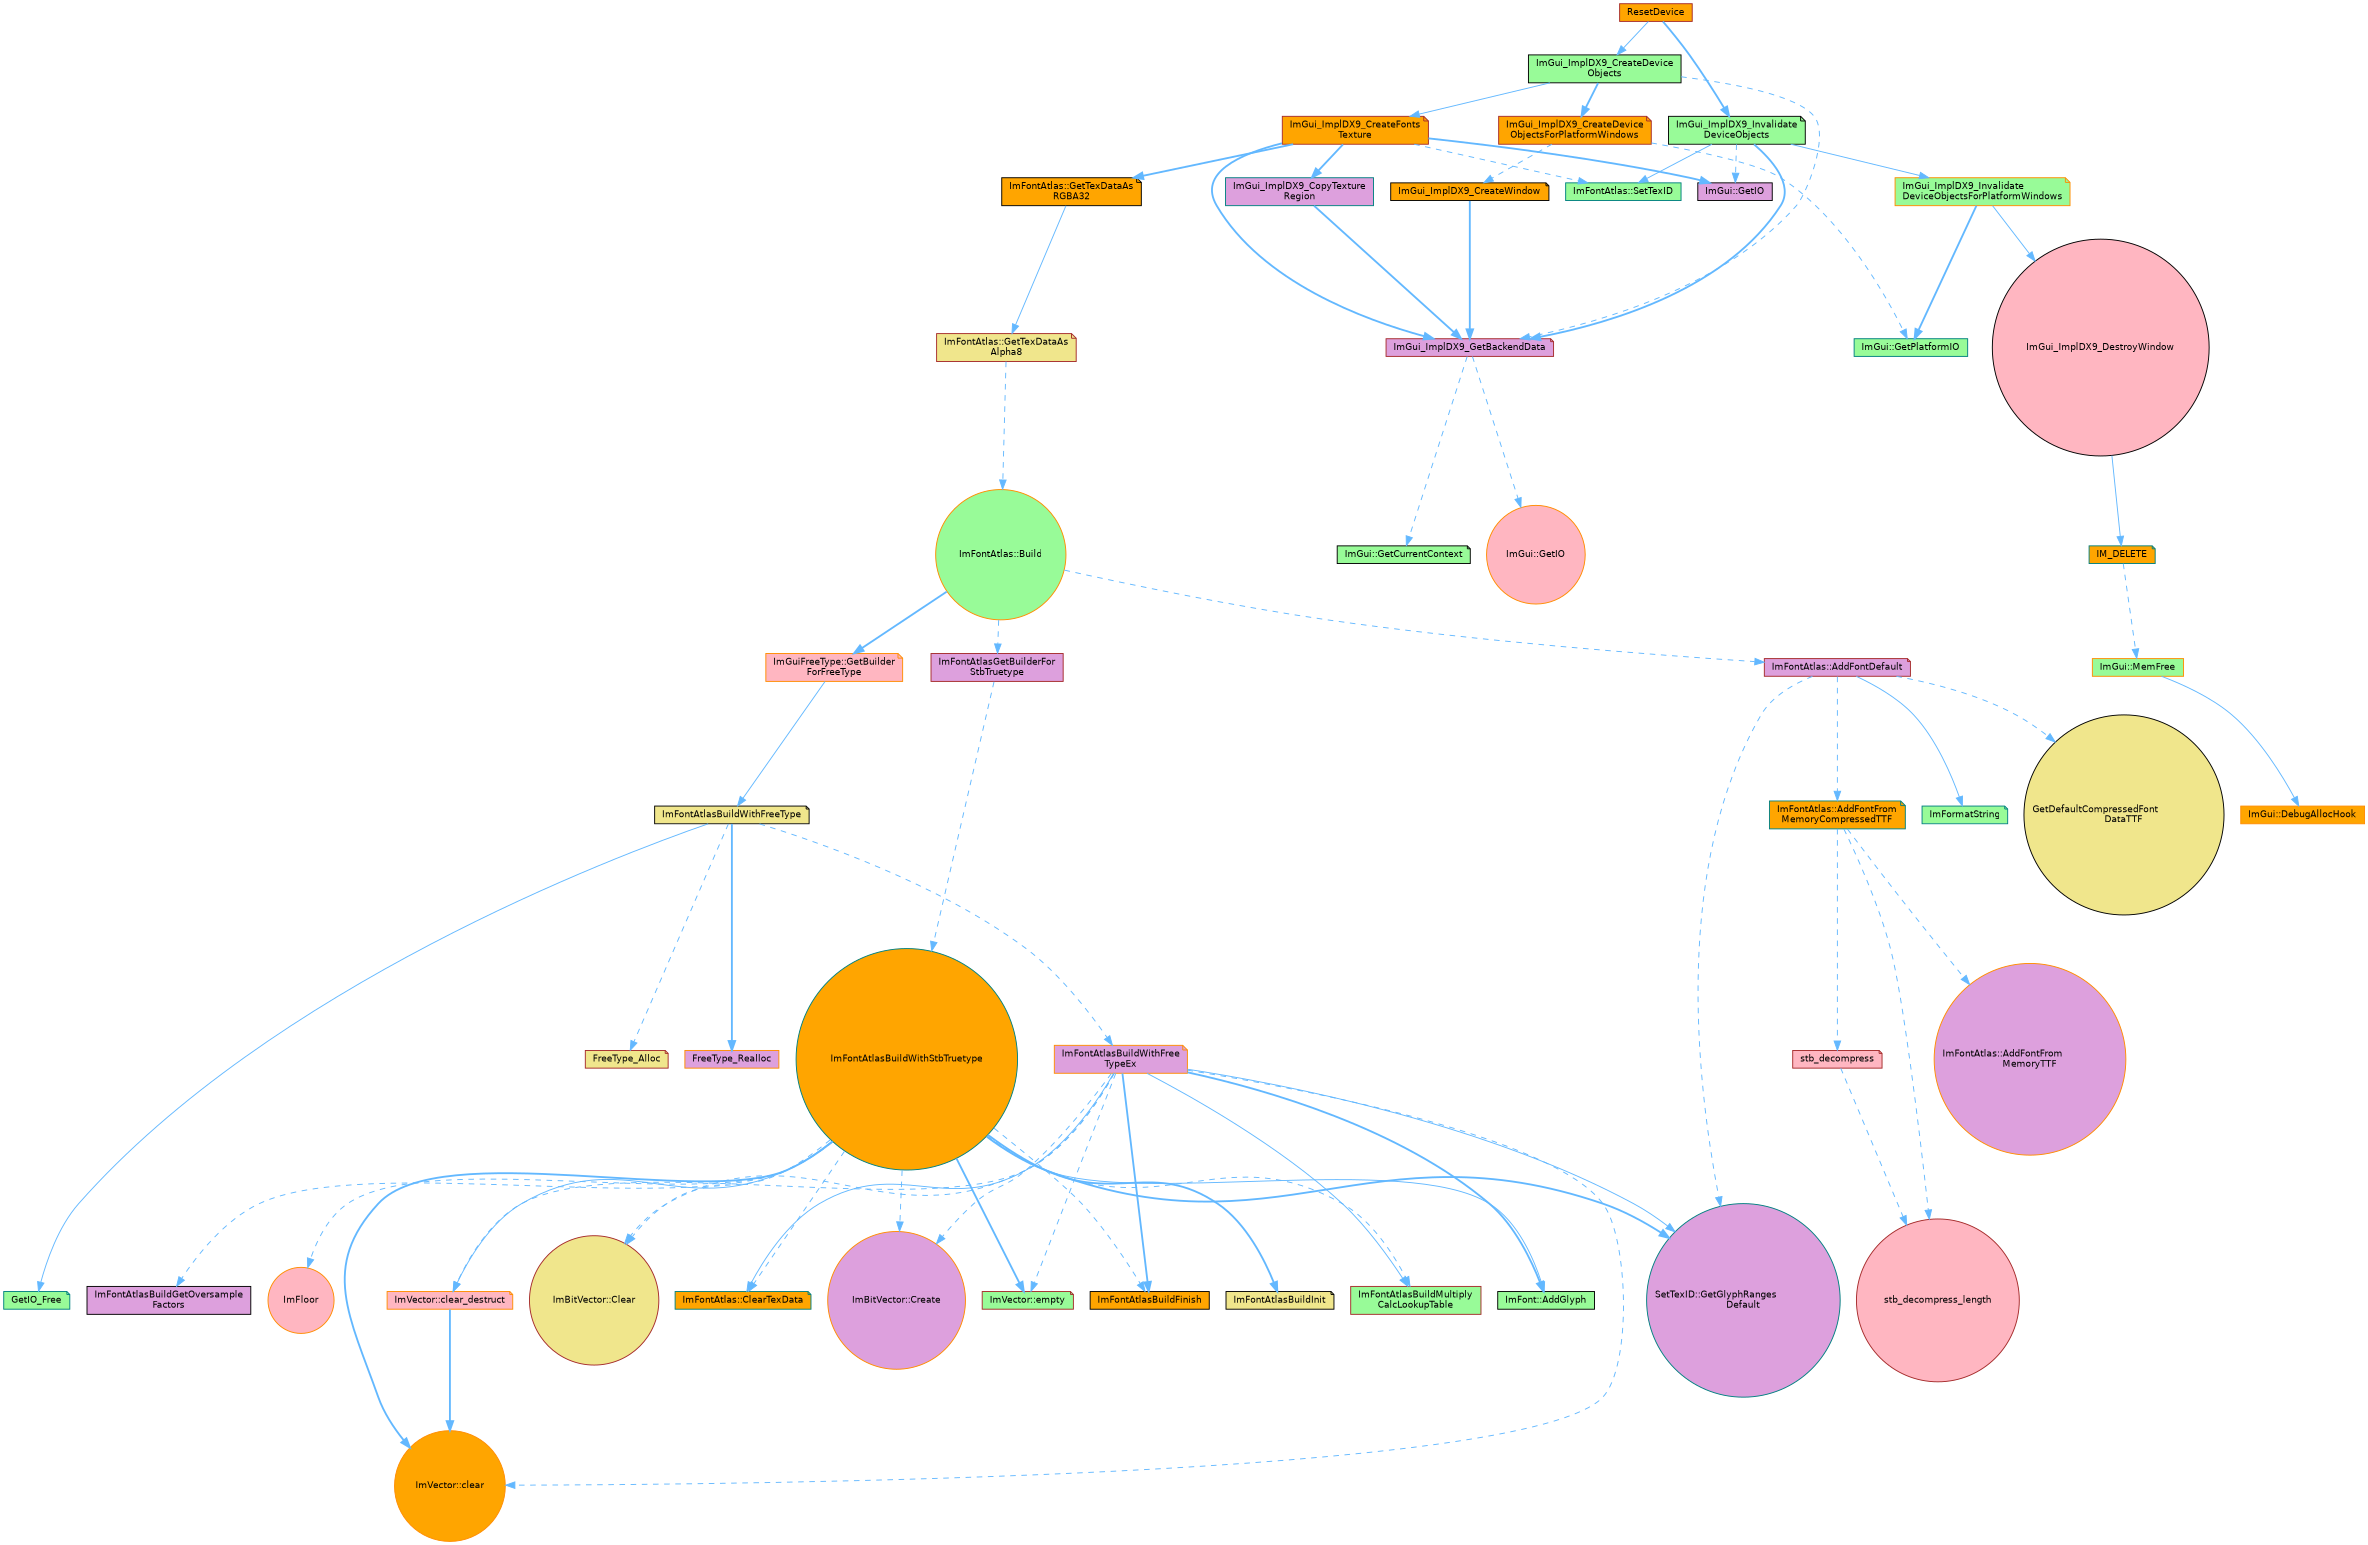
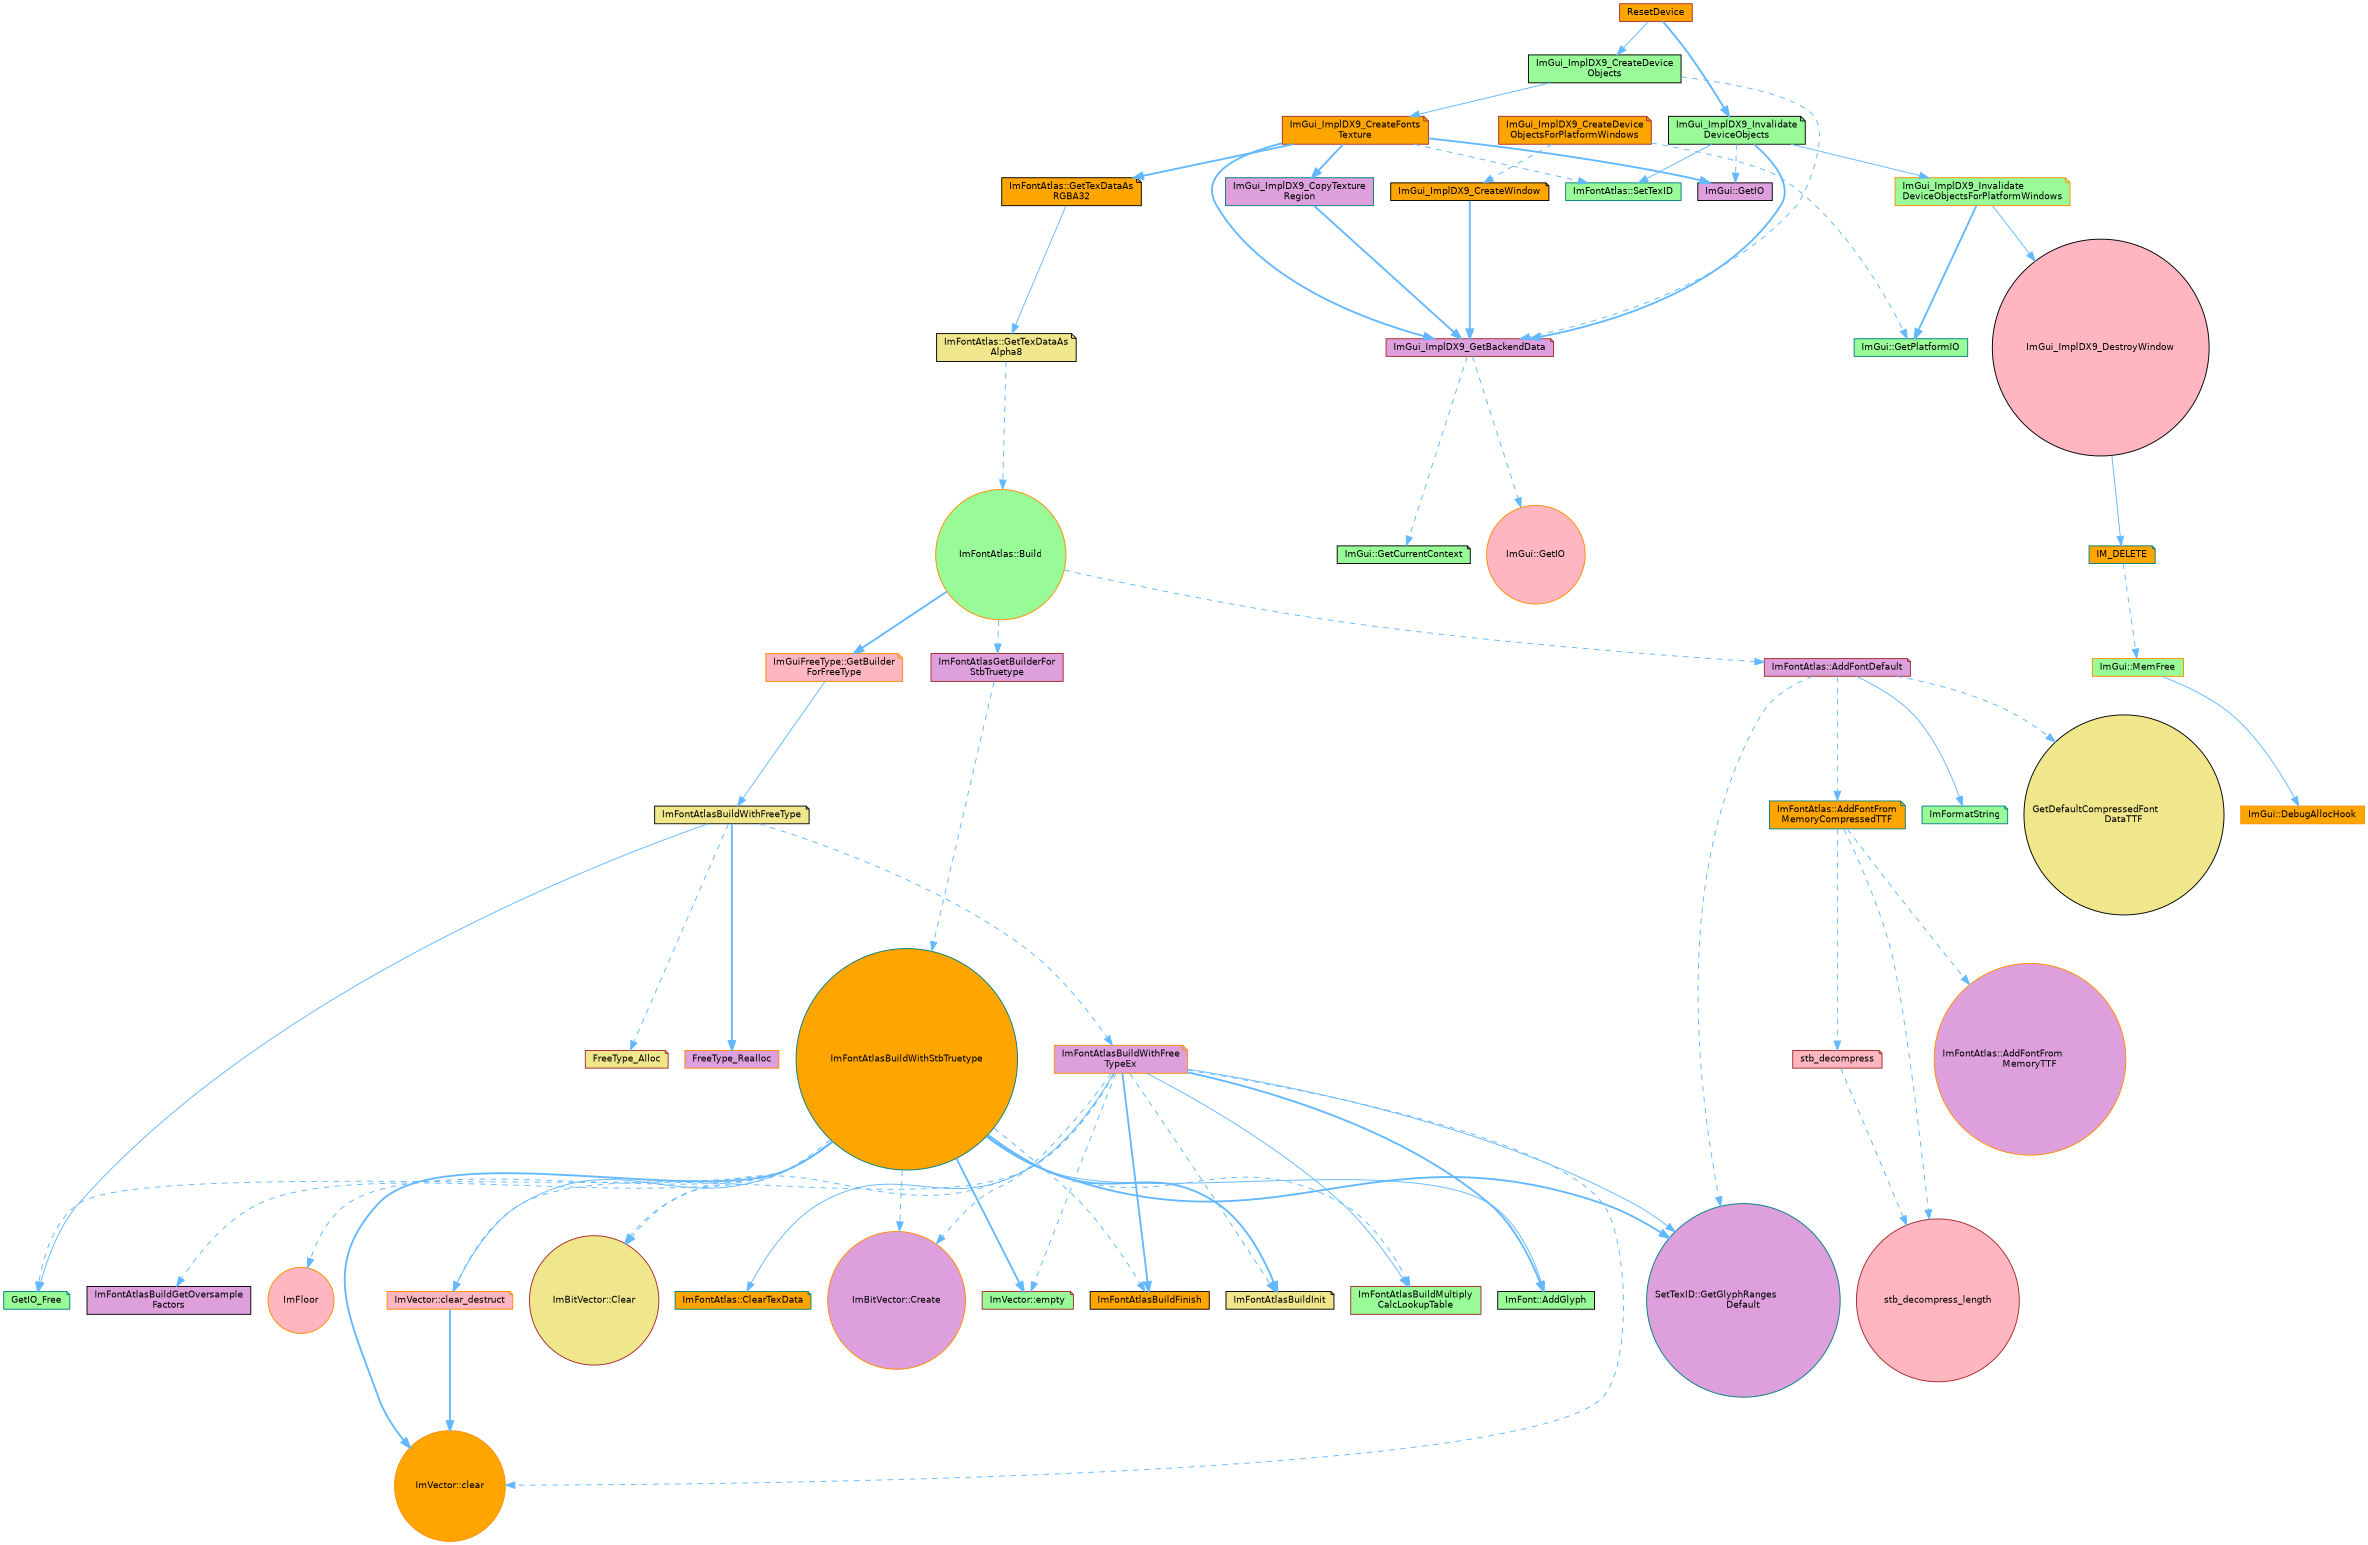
(1592, 95) -> none
(1006, 348) -> (1006, 348)
none -> (1197, 1173)
(808, 1204) -> (328, 1181)
